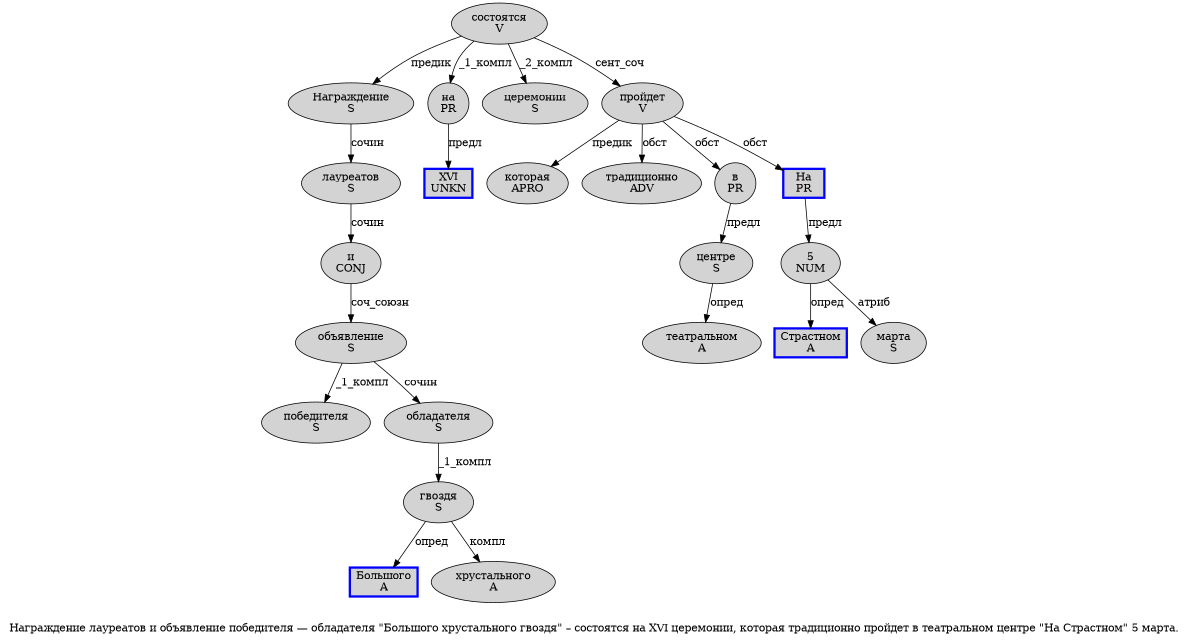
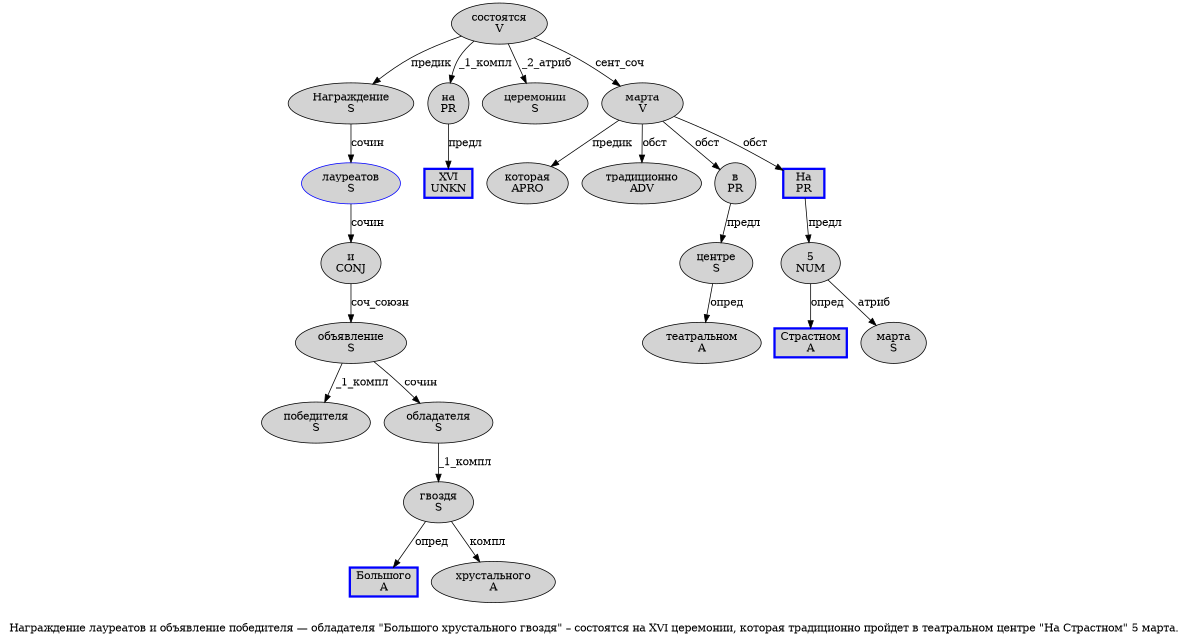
(547, 63) -> (547, 63)
(642, 103) -> (642, 103)
(351, 183) -> (351, 183)
